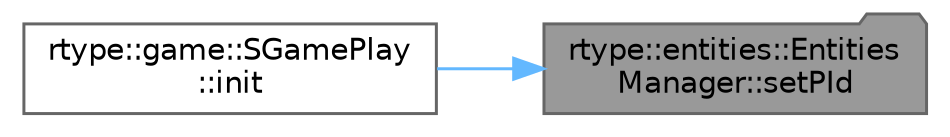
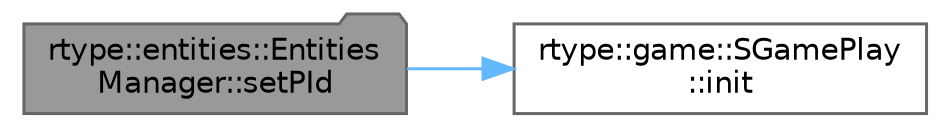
(475, 69) -> (445, 69)
